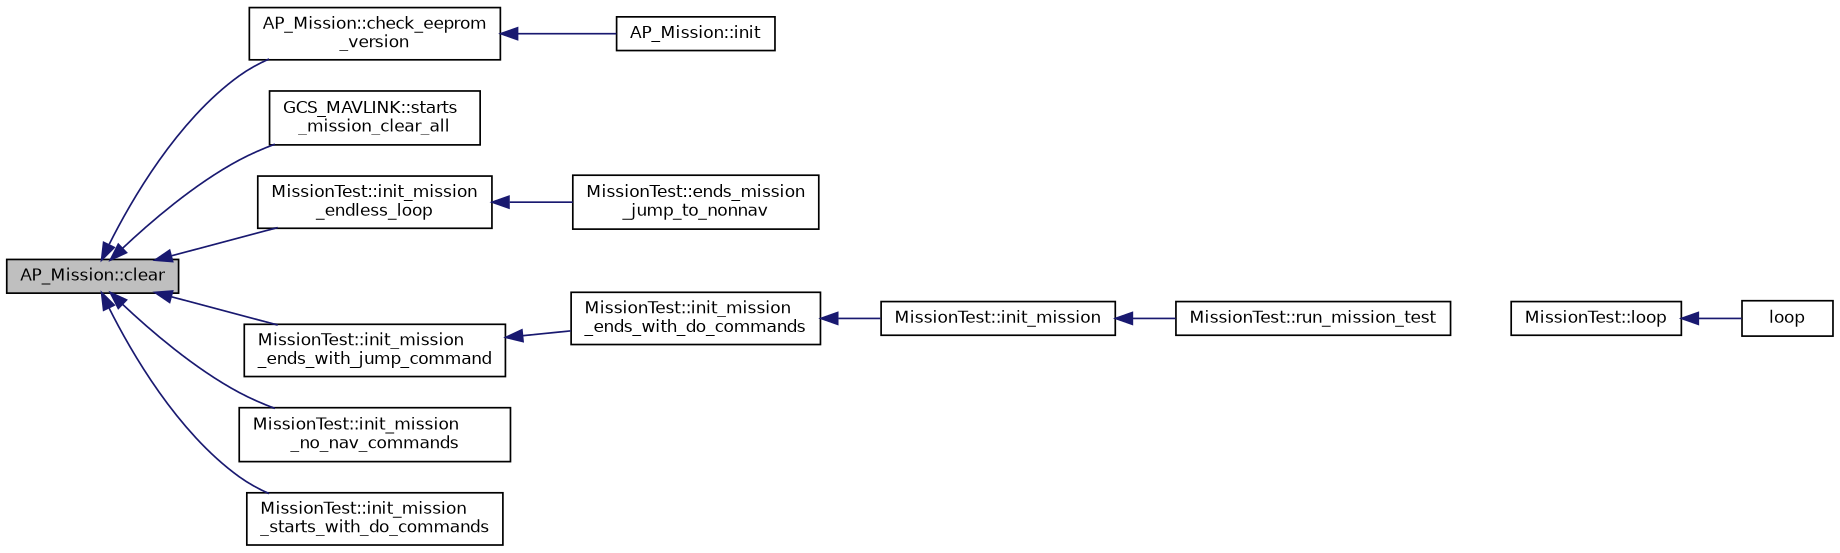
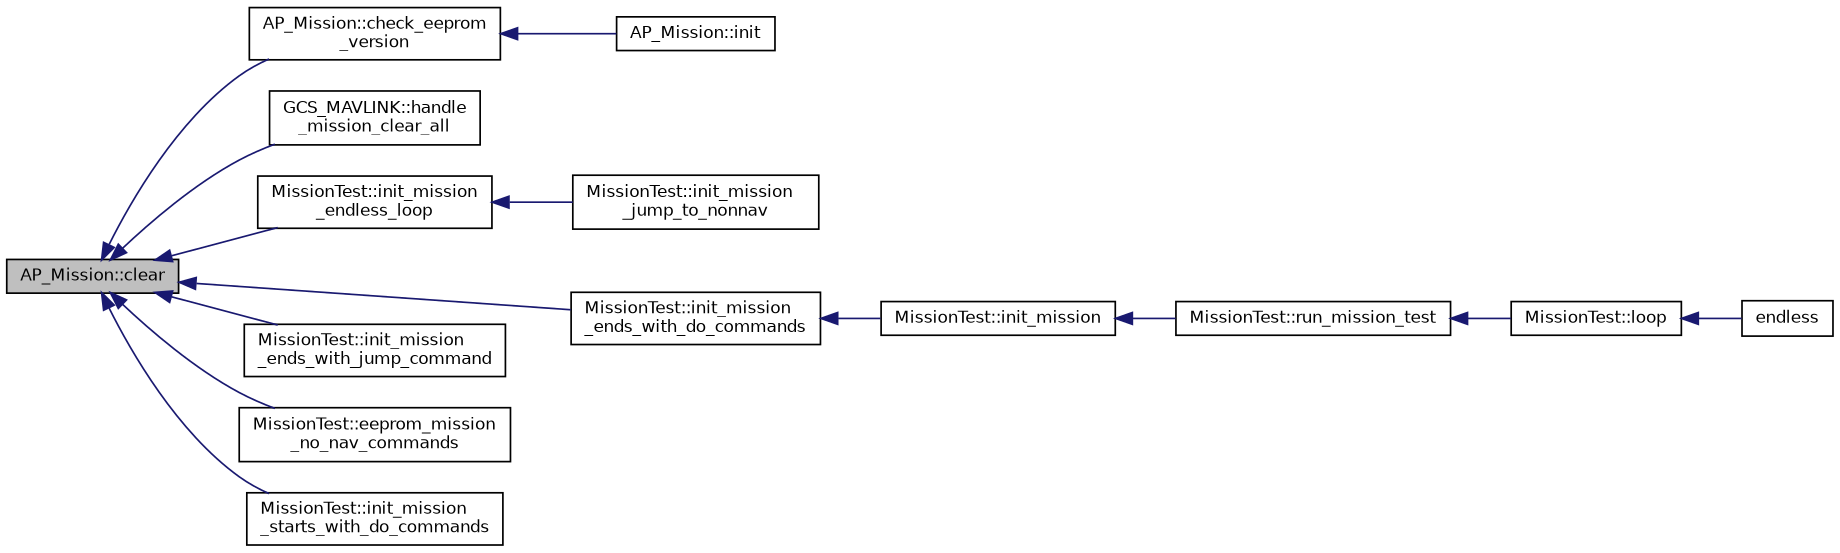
(375, 118) -> (375, 118)
(696, 202) -> (696, 202)
none -> (1489, 318)
(1787, 318) -> (1787, 318)
(547, 333) -> (384, 297)
(375, 435) -> (375, 435)
